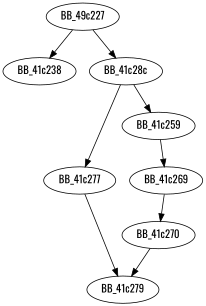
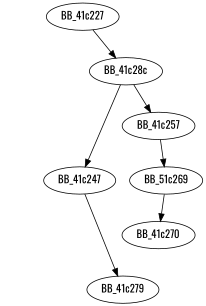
(83, 17) -> (83, 17)
(40, 71) -> none
(159, 126) -> (159, 126)
(80, 180) -> (80, 180)
(166, 180) -> (166, 180)
(143, 259) -> none
